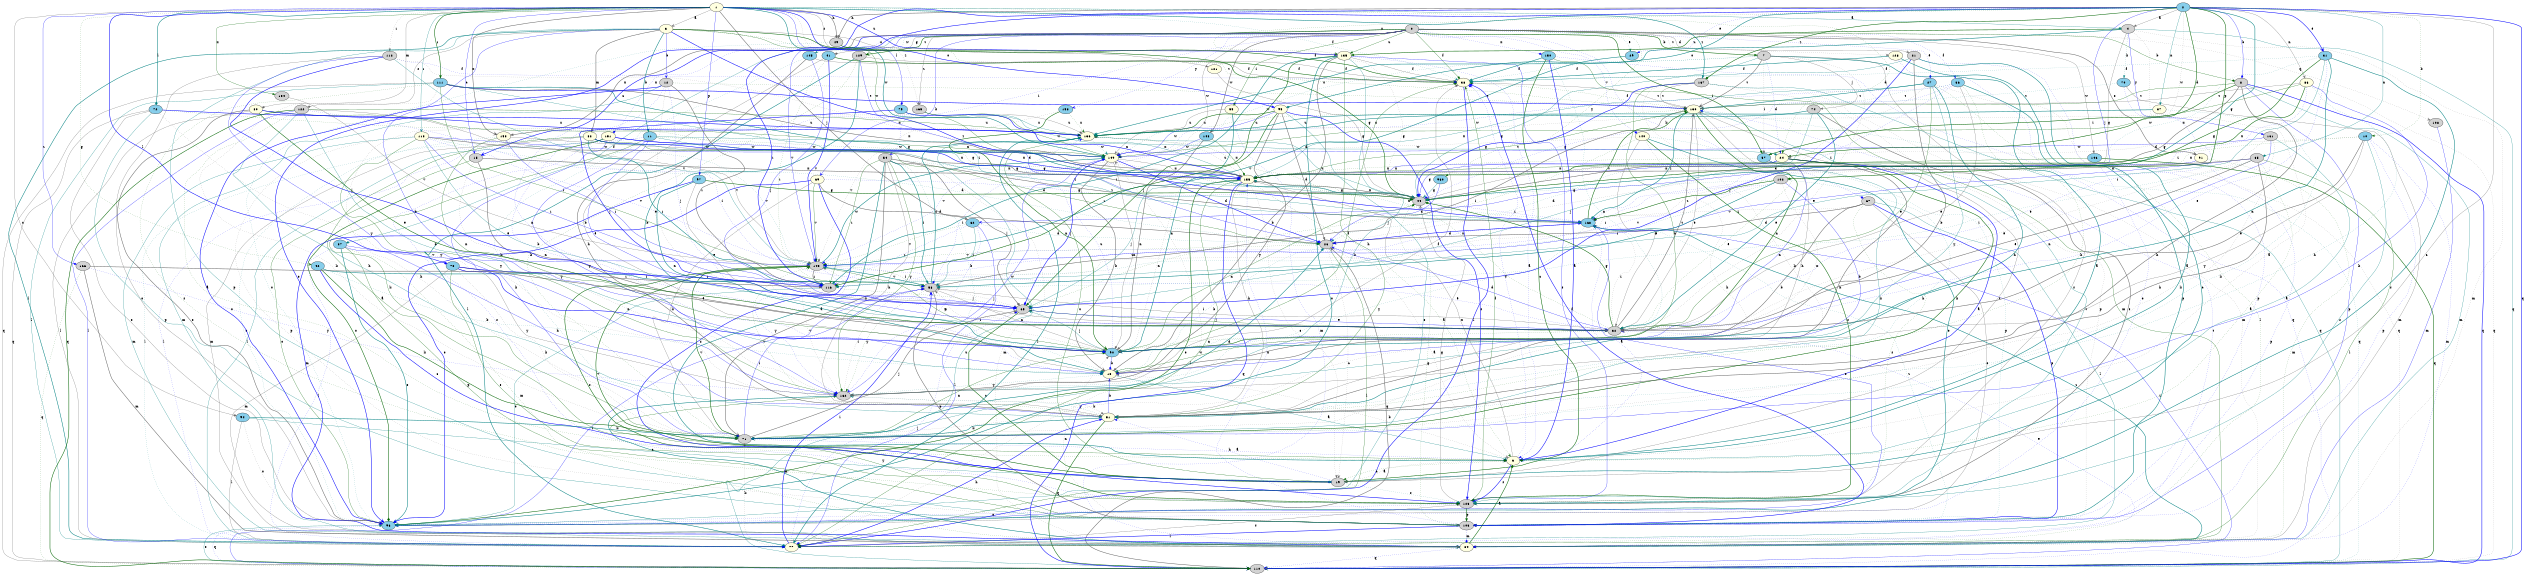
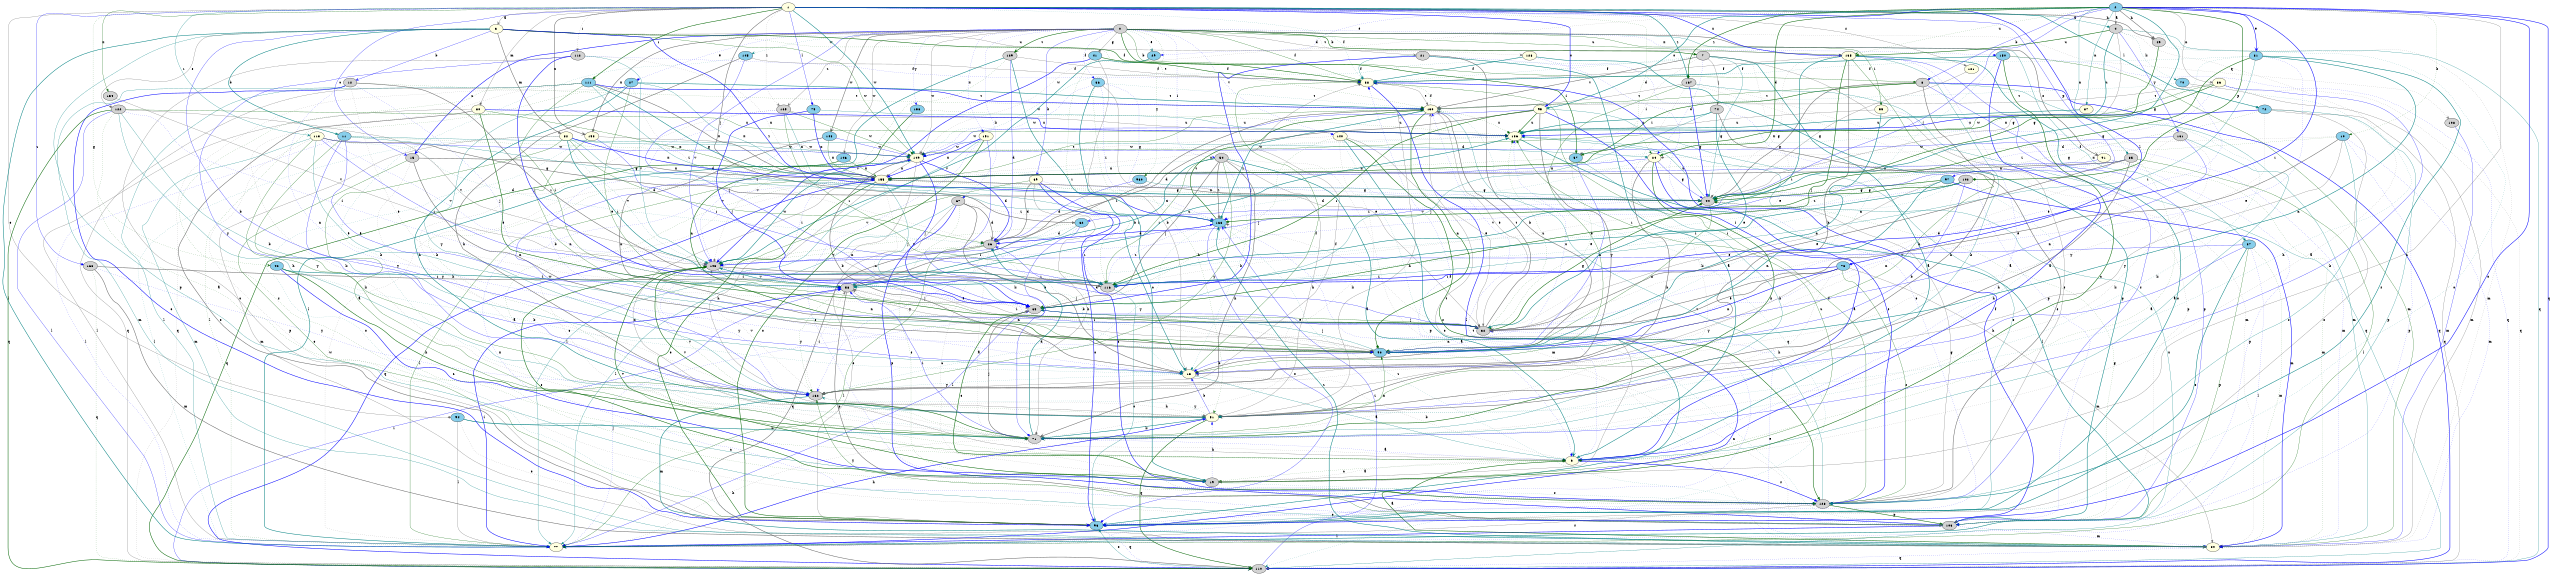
none -> (919, 252)
(1266, 505) -> (815, 550)
